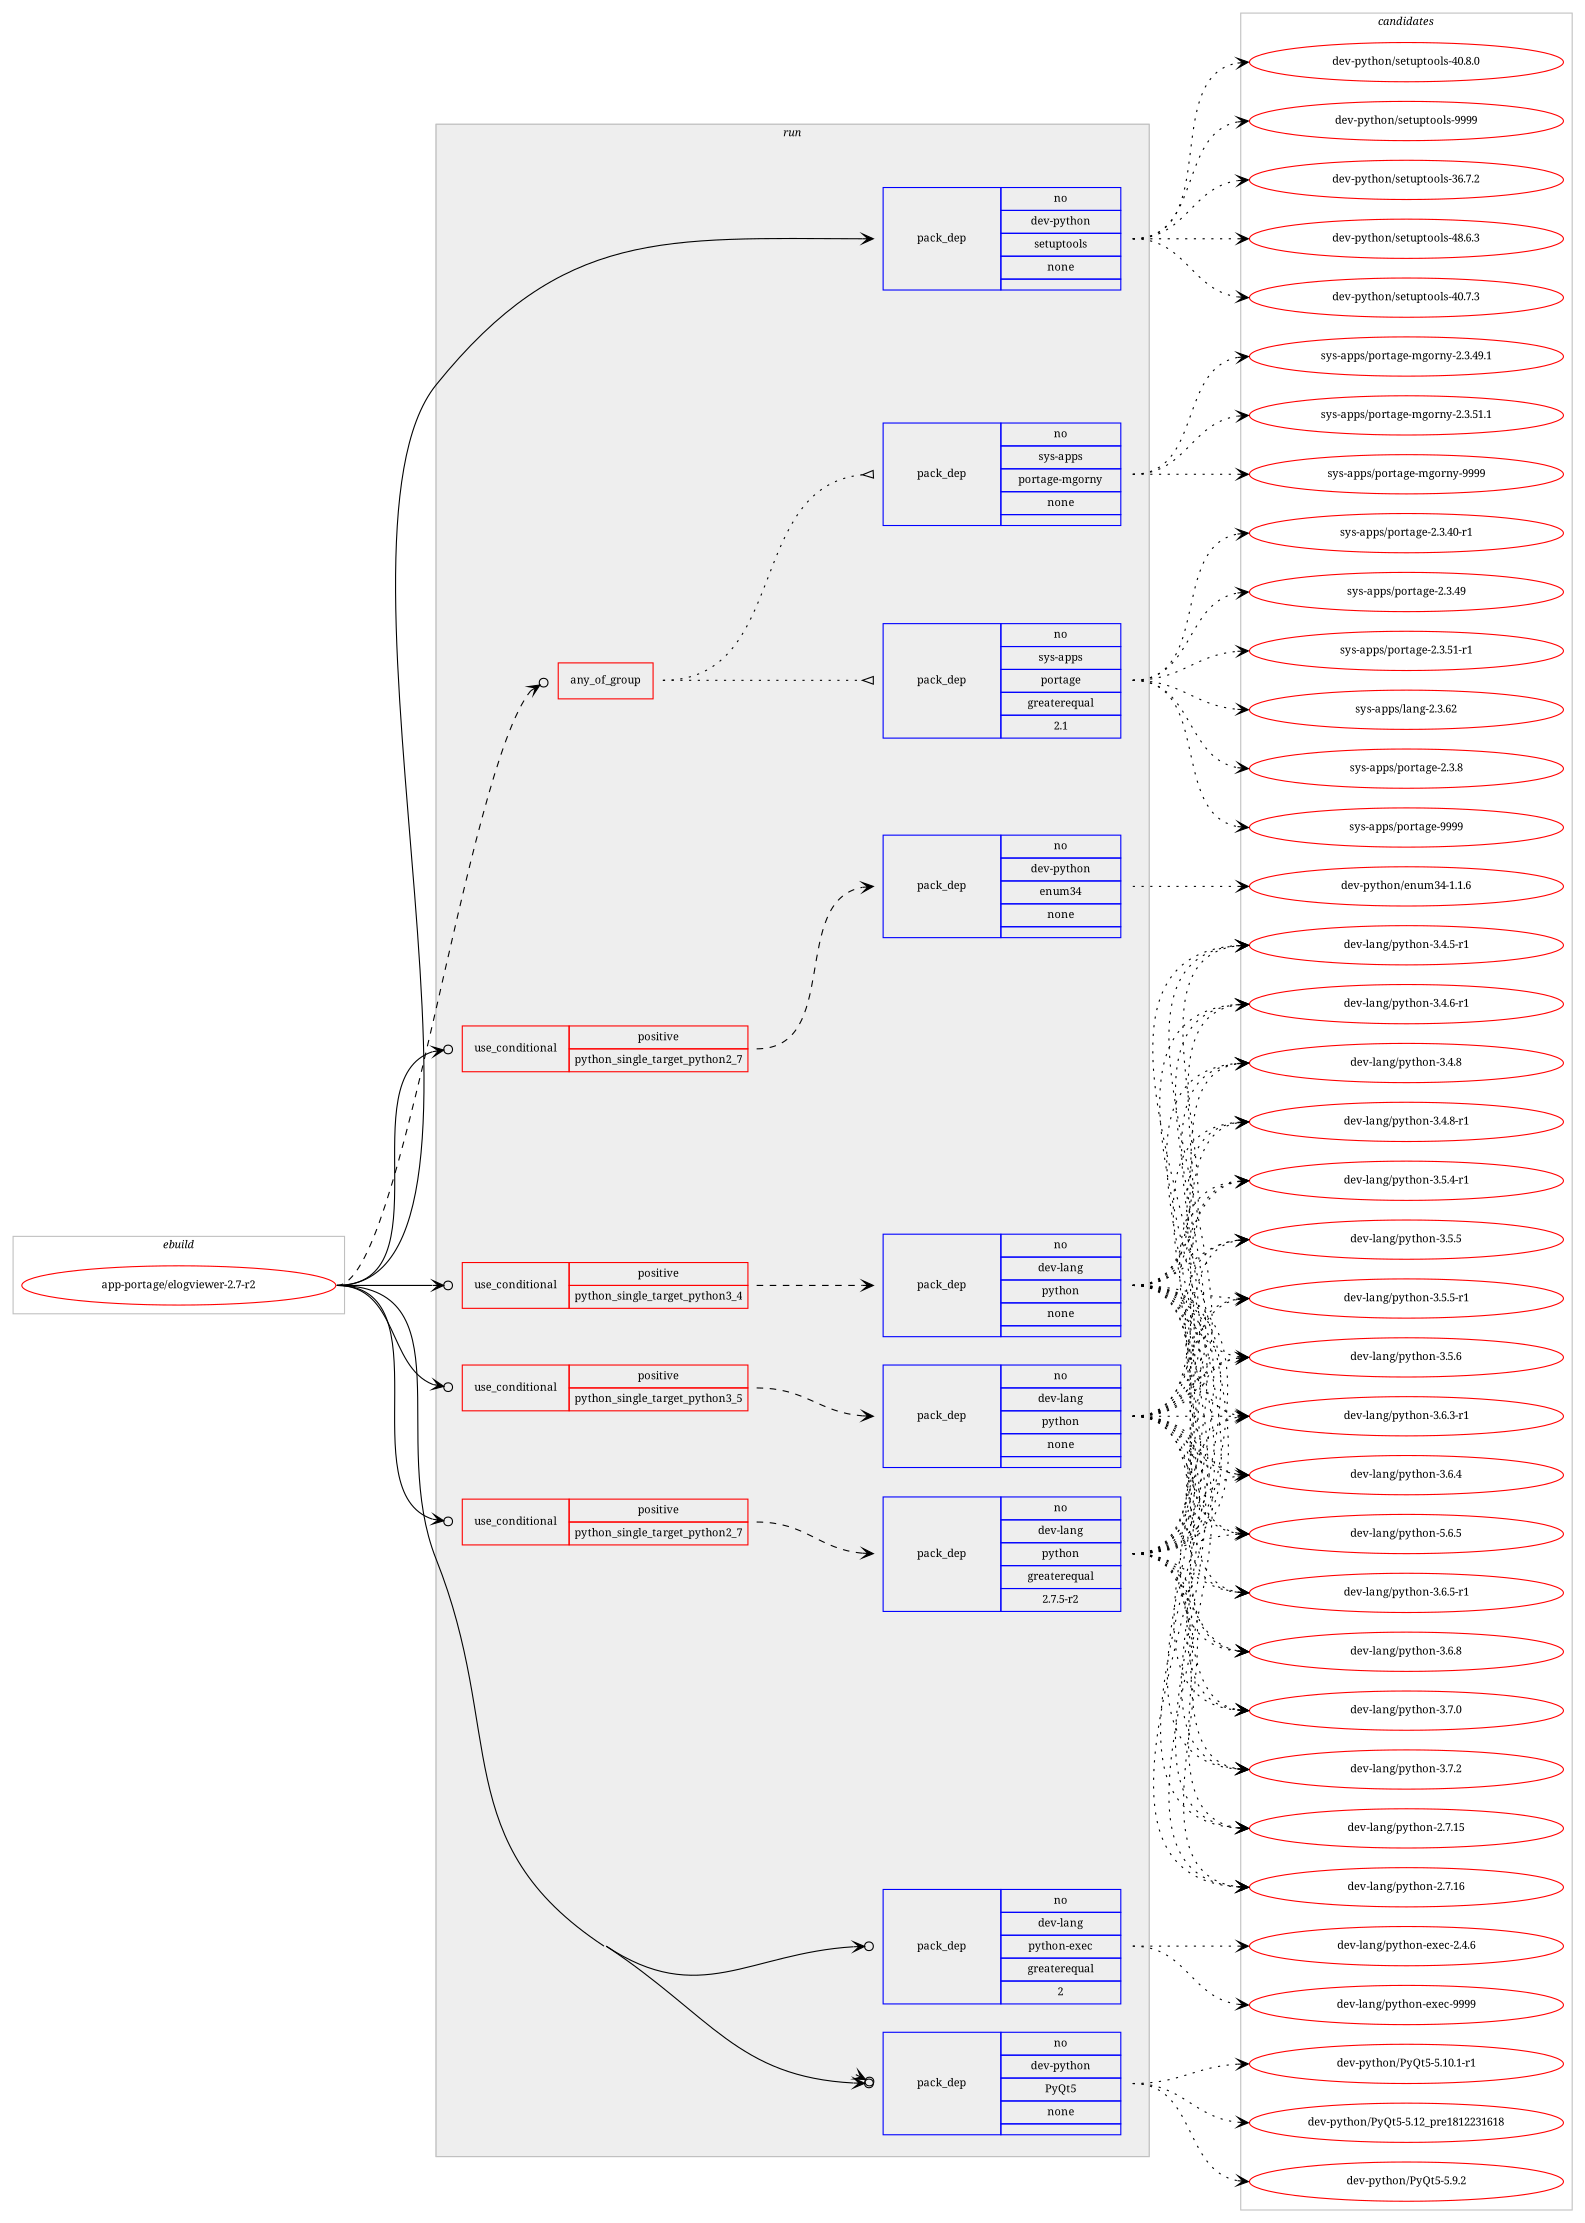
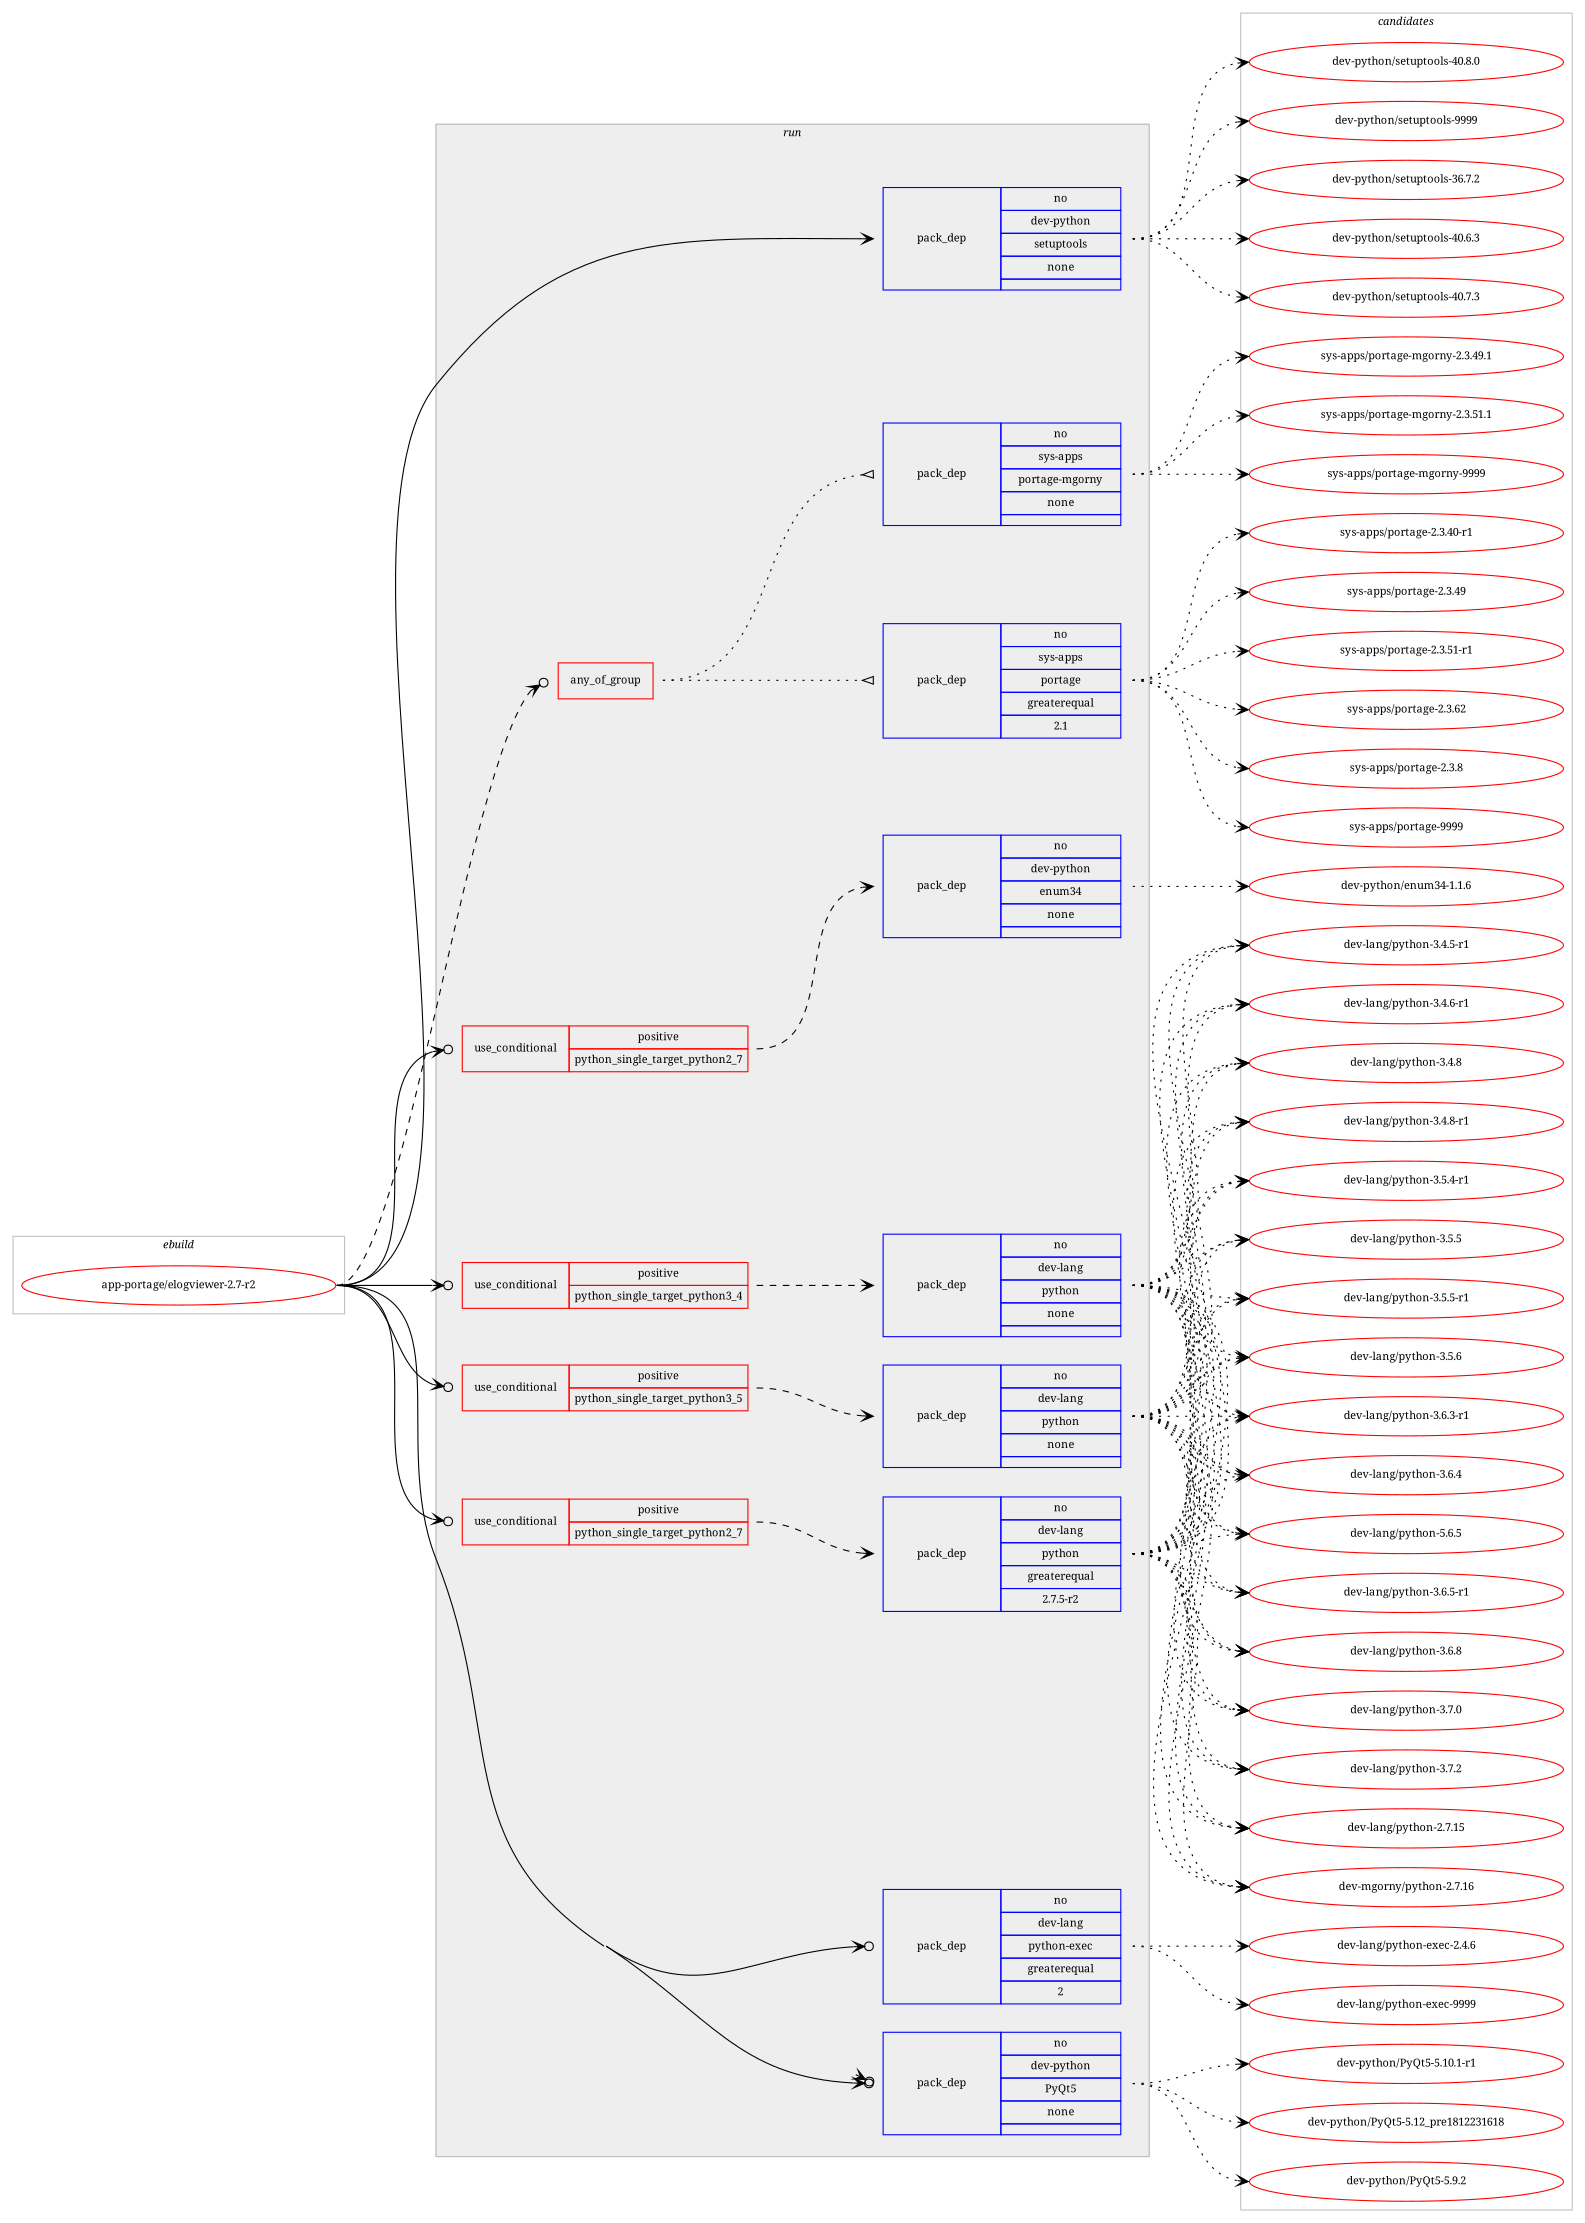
(1406, 239) -> (1406, 239)
(1406, 710) -> (1406, 710)
(1406, 1887) -> (1406, 1887)
